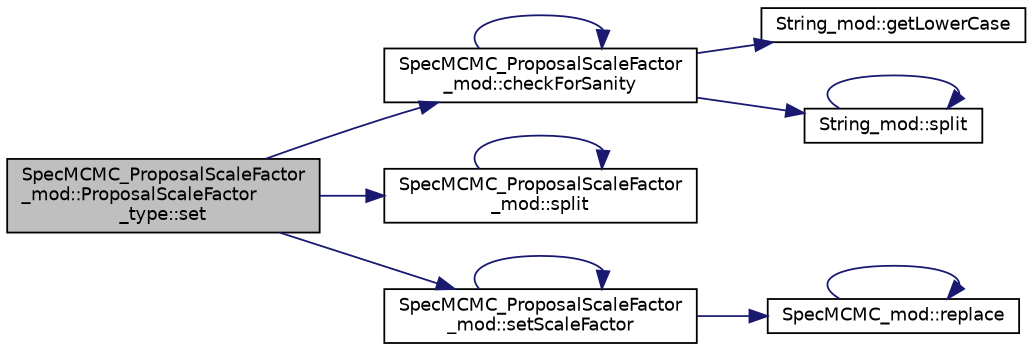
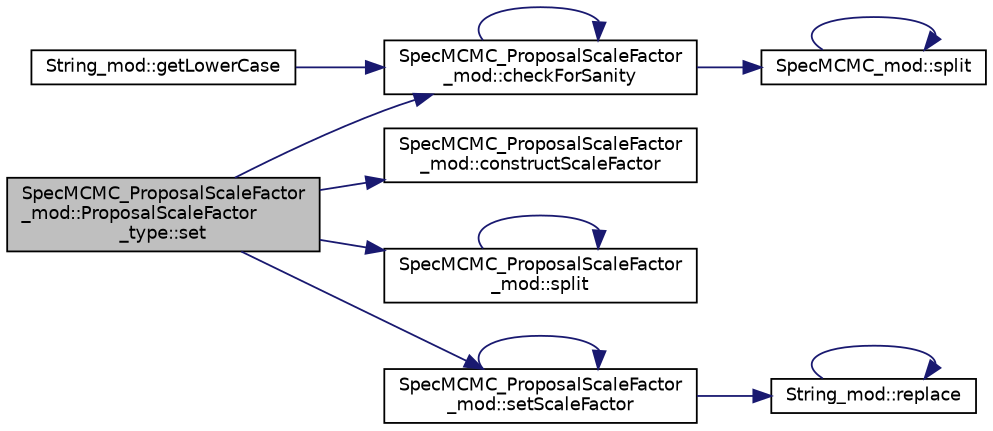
(726, 49) -> (331, 67)
(893, 126) -> (874, 67)
none -> (541, 155)
(893, 316) -> (874, 396)
